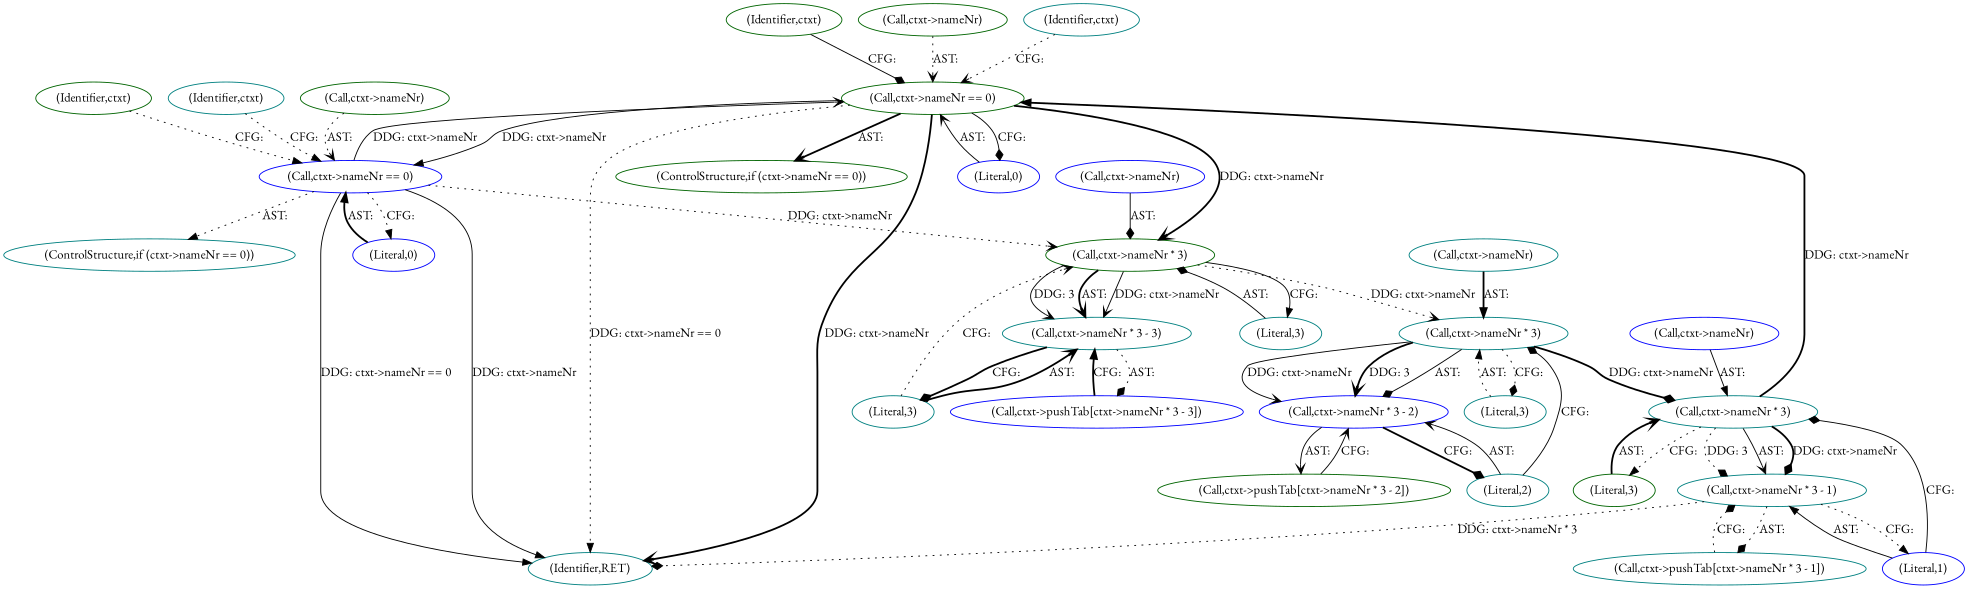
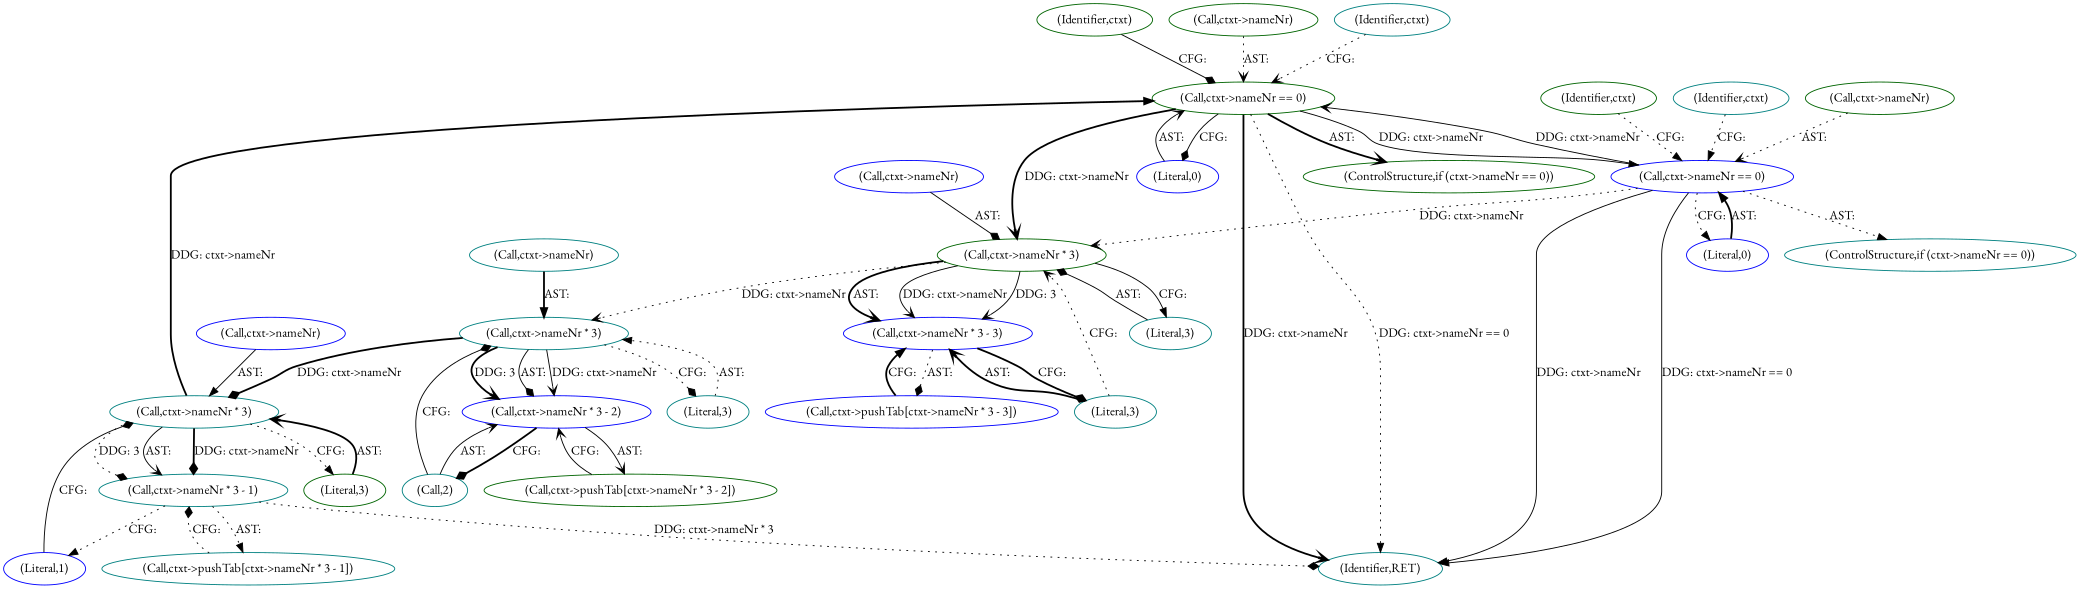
(1097, 334) -> (938, 334)
(1508, 490) -> (435, 490)
(1758, 527) -> (228, 524)
(1842, 540) -> none
